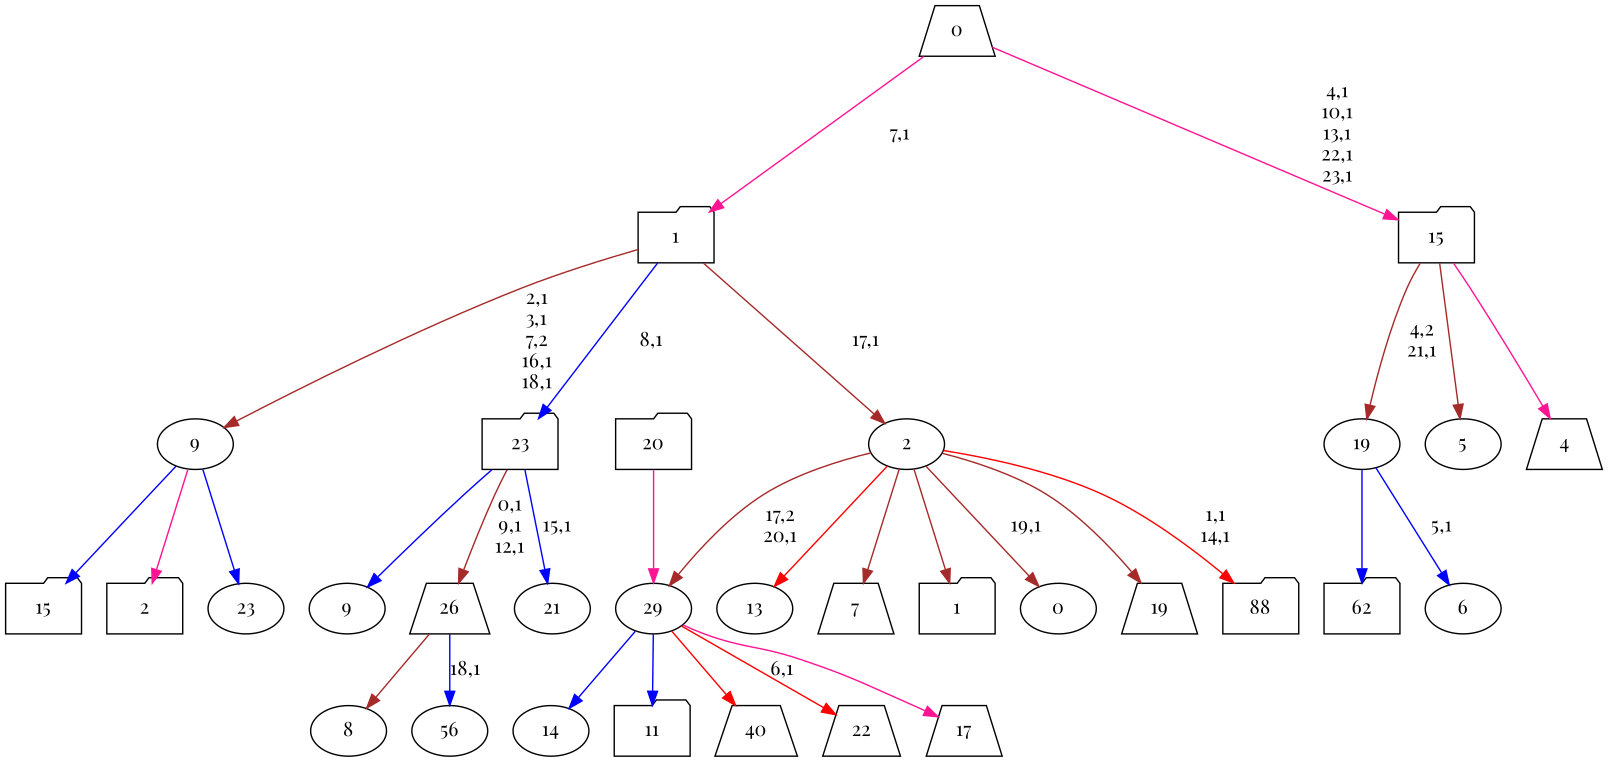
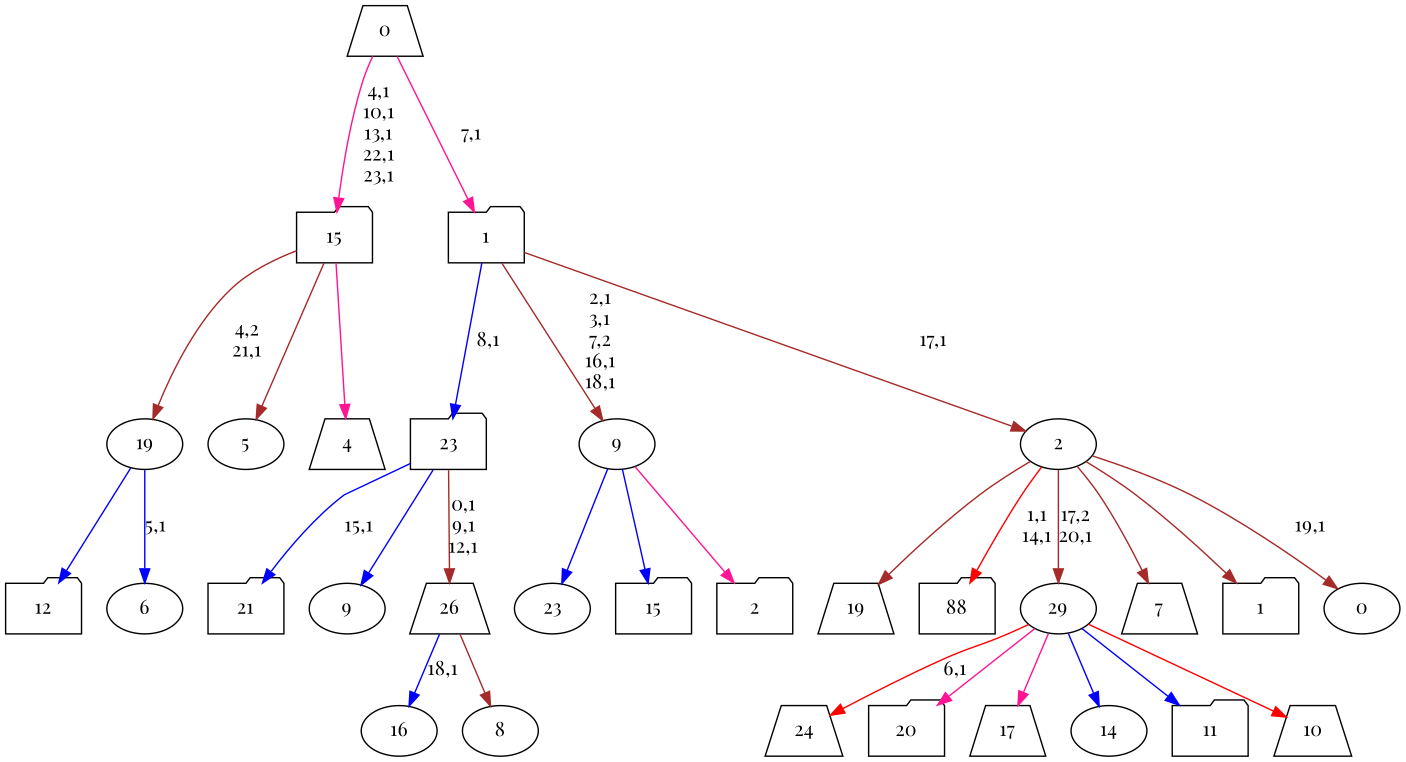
(654, 519) -> (992, 662)
(552, 609) -> (246, 609)
(755, 609) -> none
(1362, 609) -> (44, 609)
(450, 731) -> (399, 731)
(756, 731) -> (1313, 731)
(862, 731) -> (804, 731)
